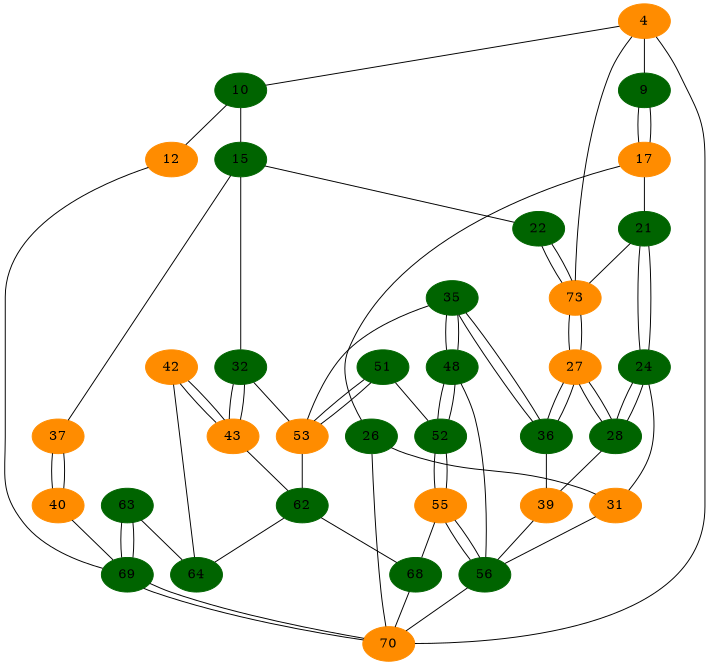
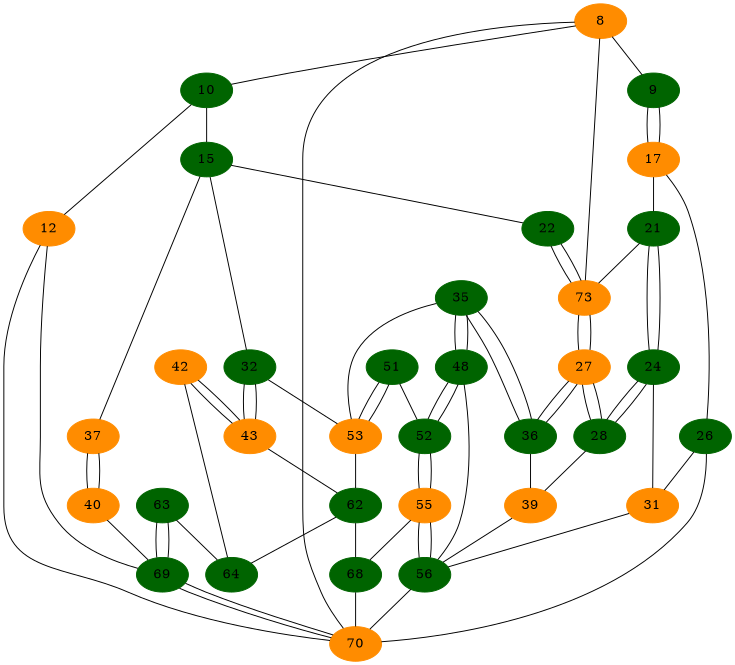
(644, 21) -> (601, 21)
none -> (24, 553)
